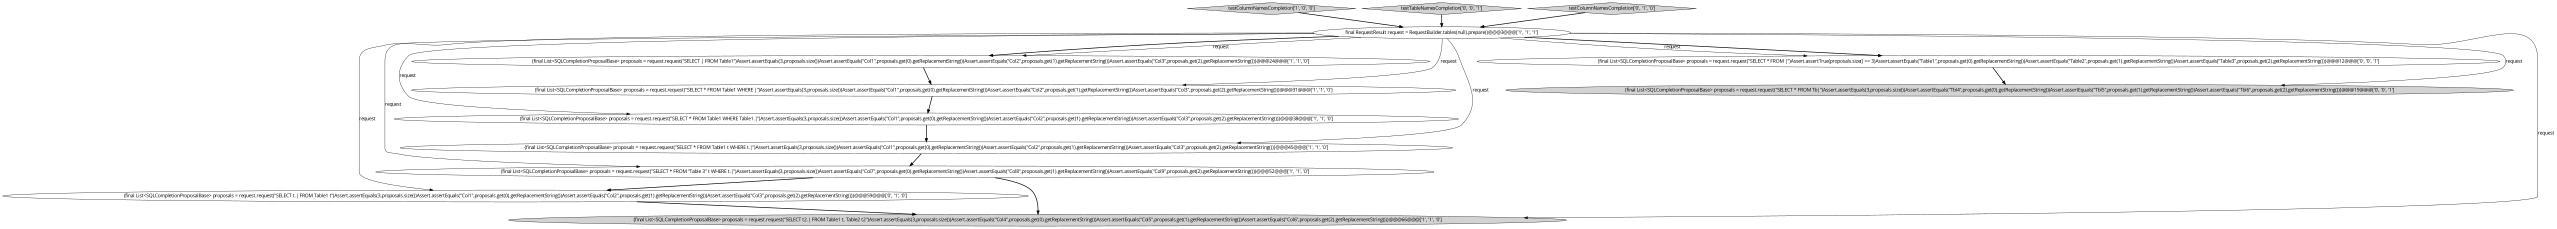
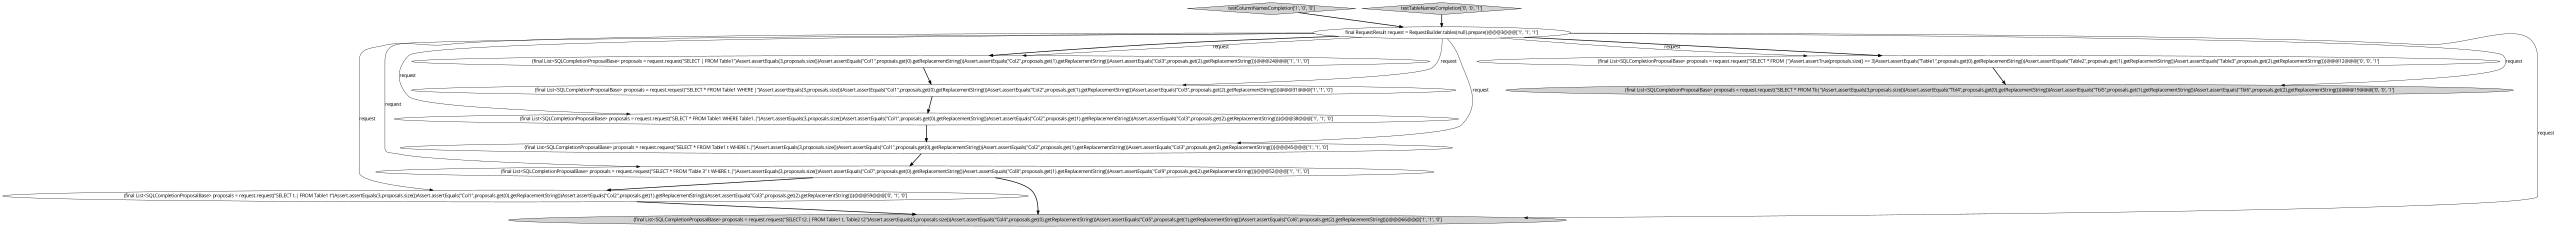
(1612, 9) -> none
